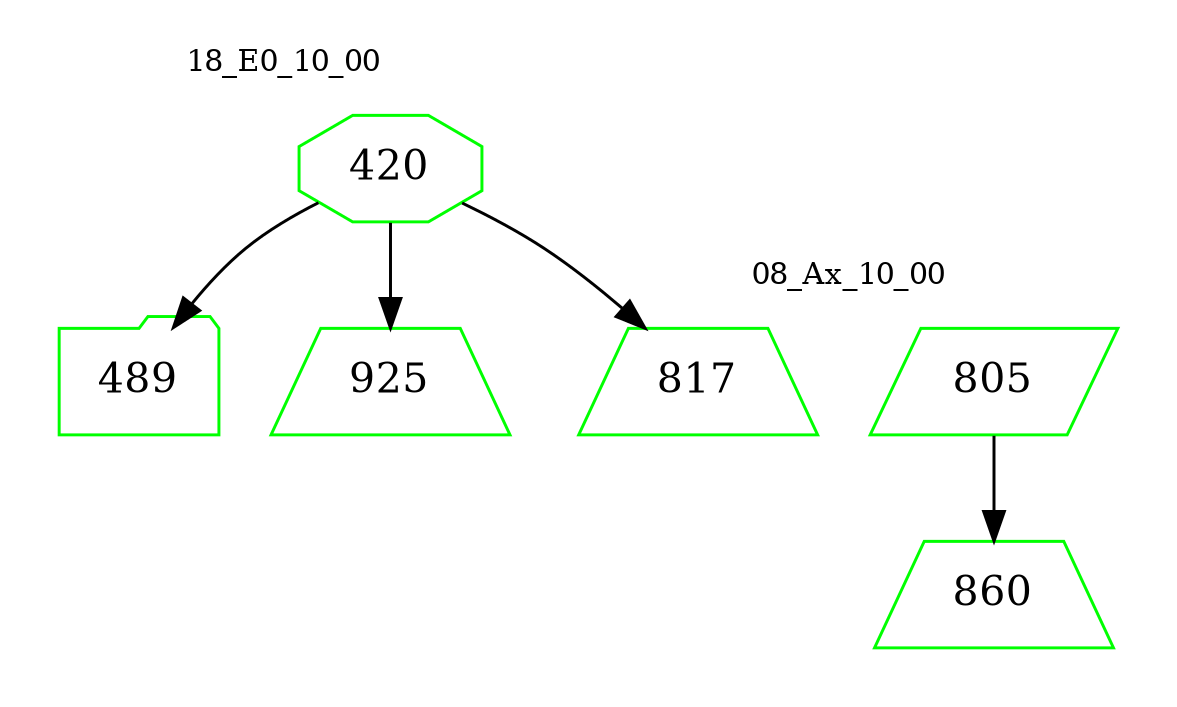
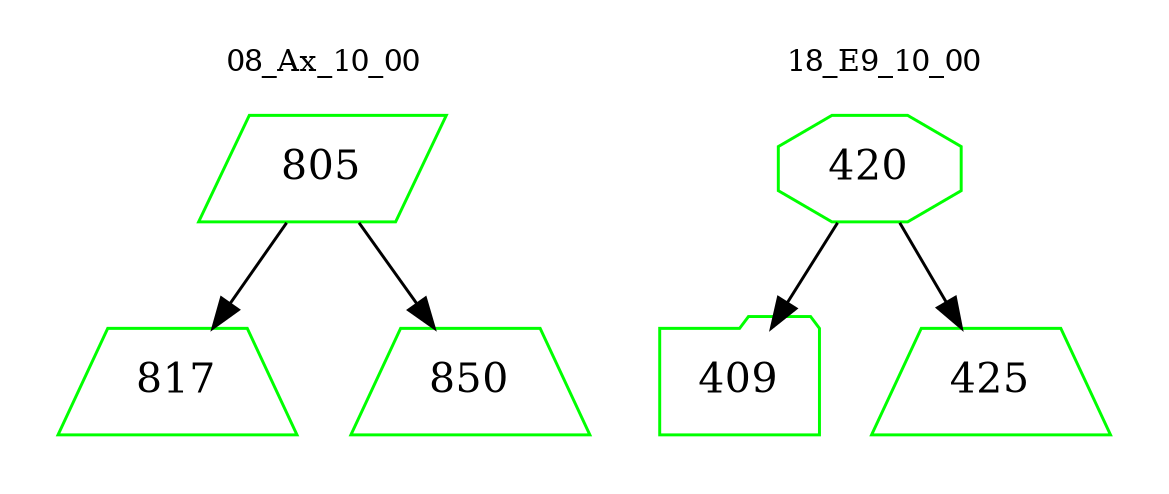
(284, 64) -> (885, 64)
(513, 230) -> (258, 263)
(139, 382) -> (740, 382)
(390, 382) -> (991, 382)
(994, 595) -> (470, 382)
